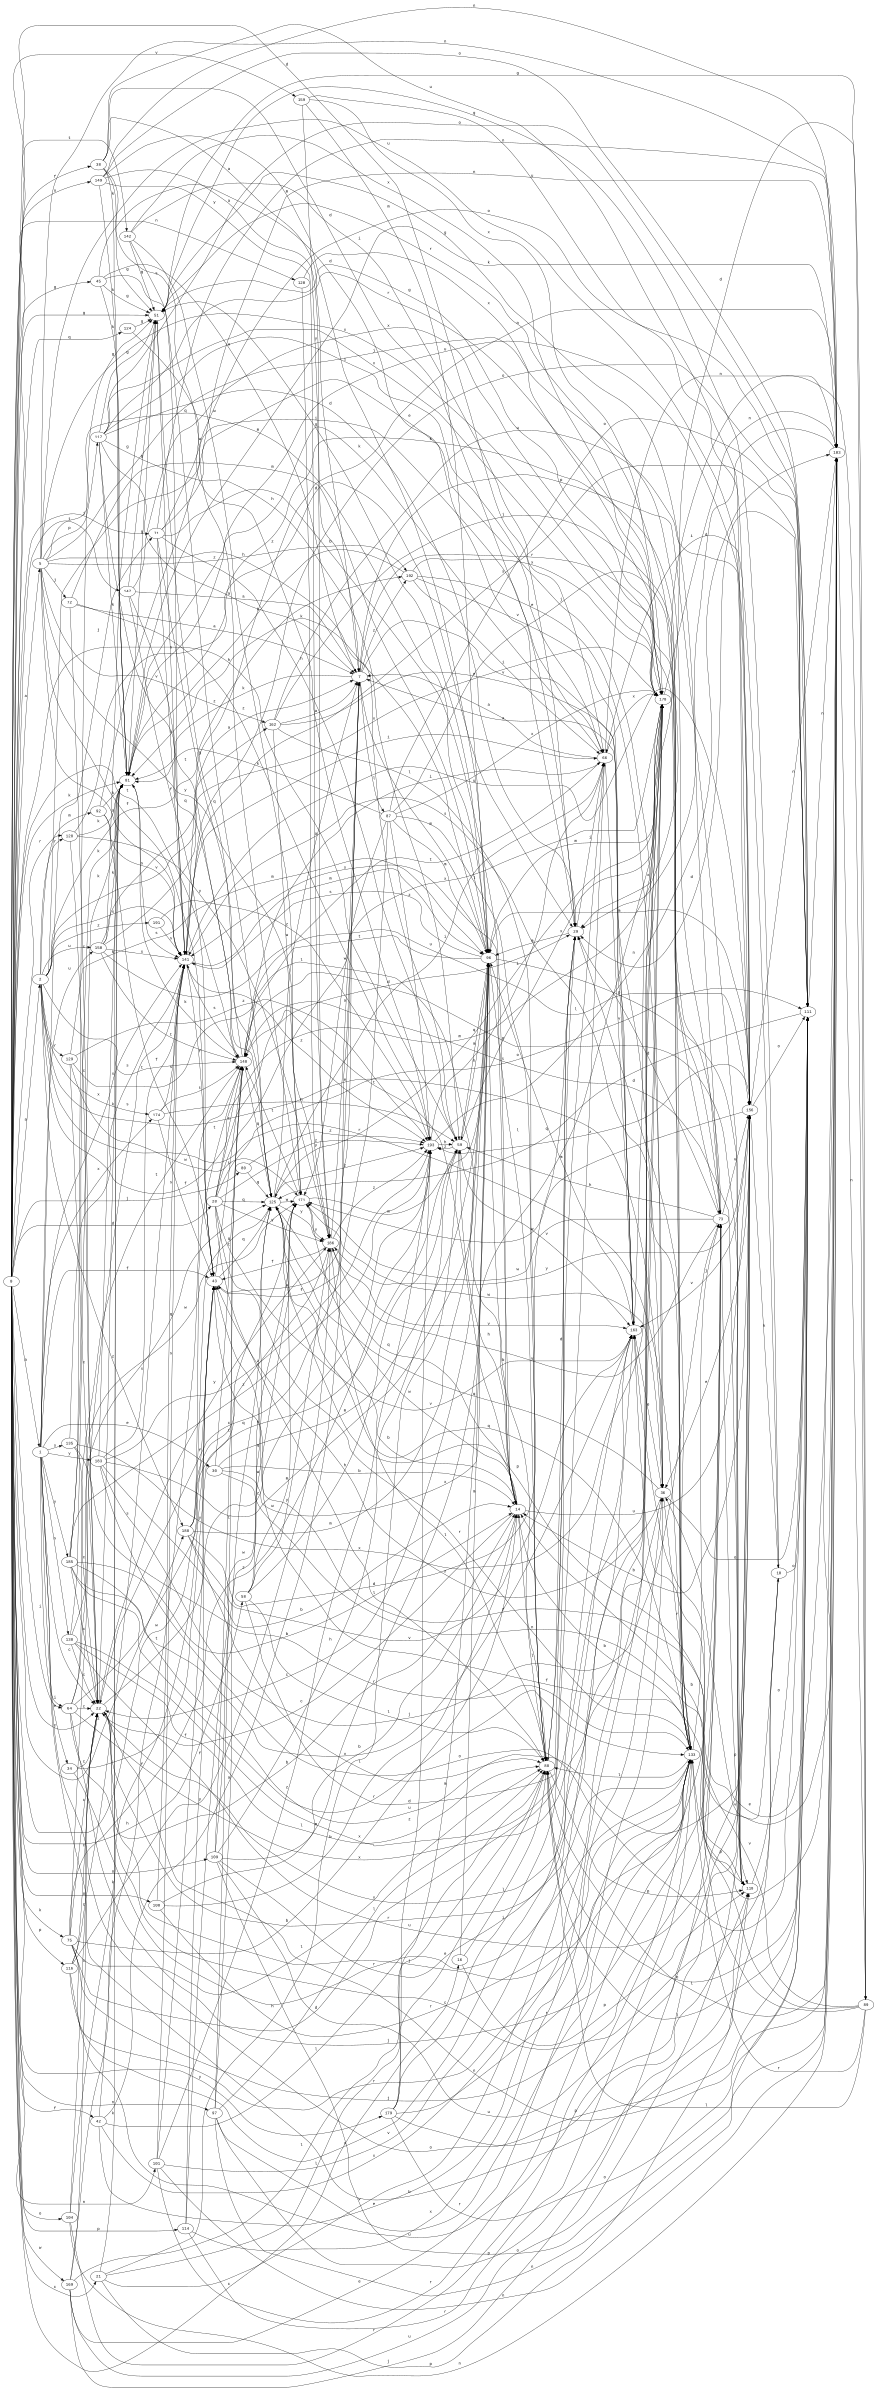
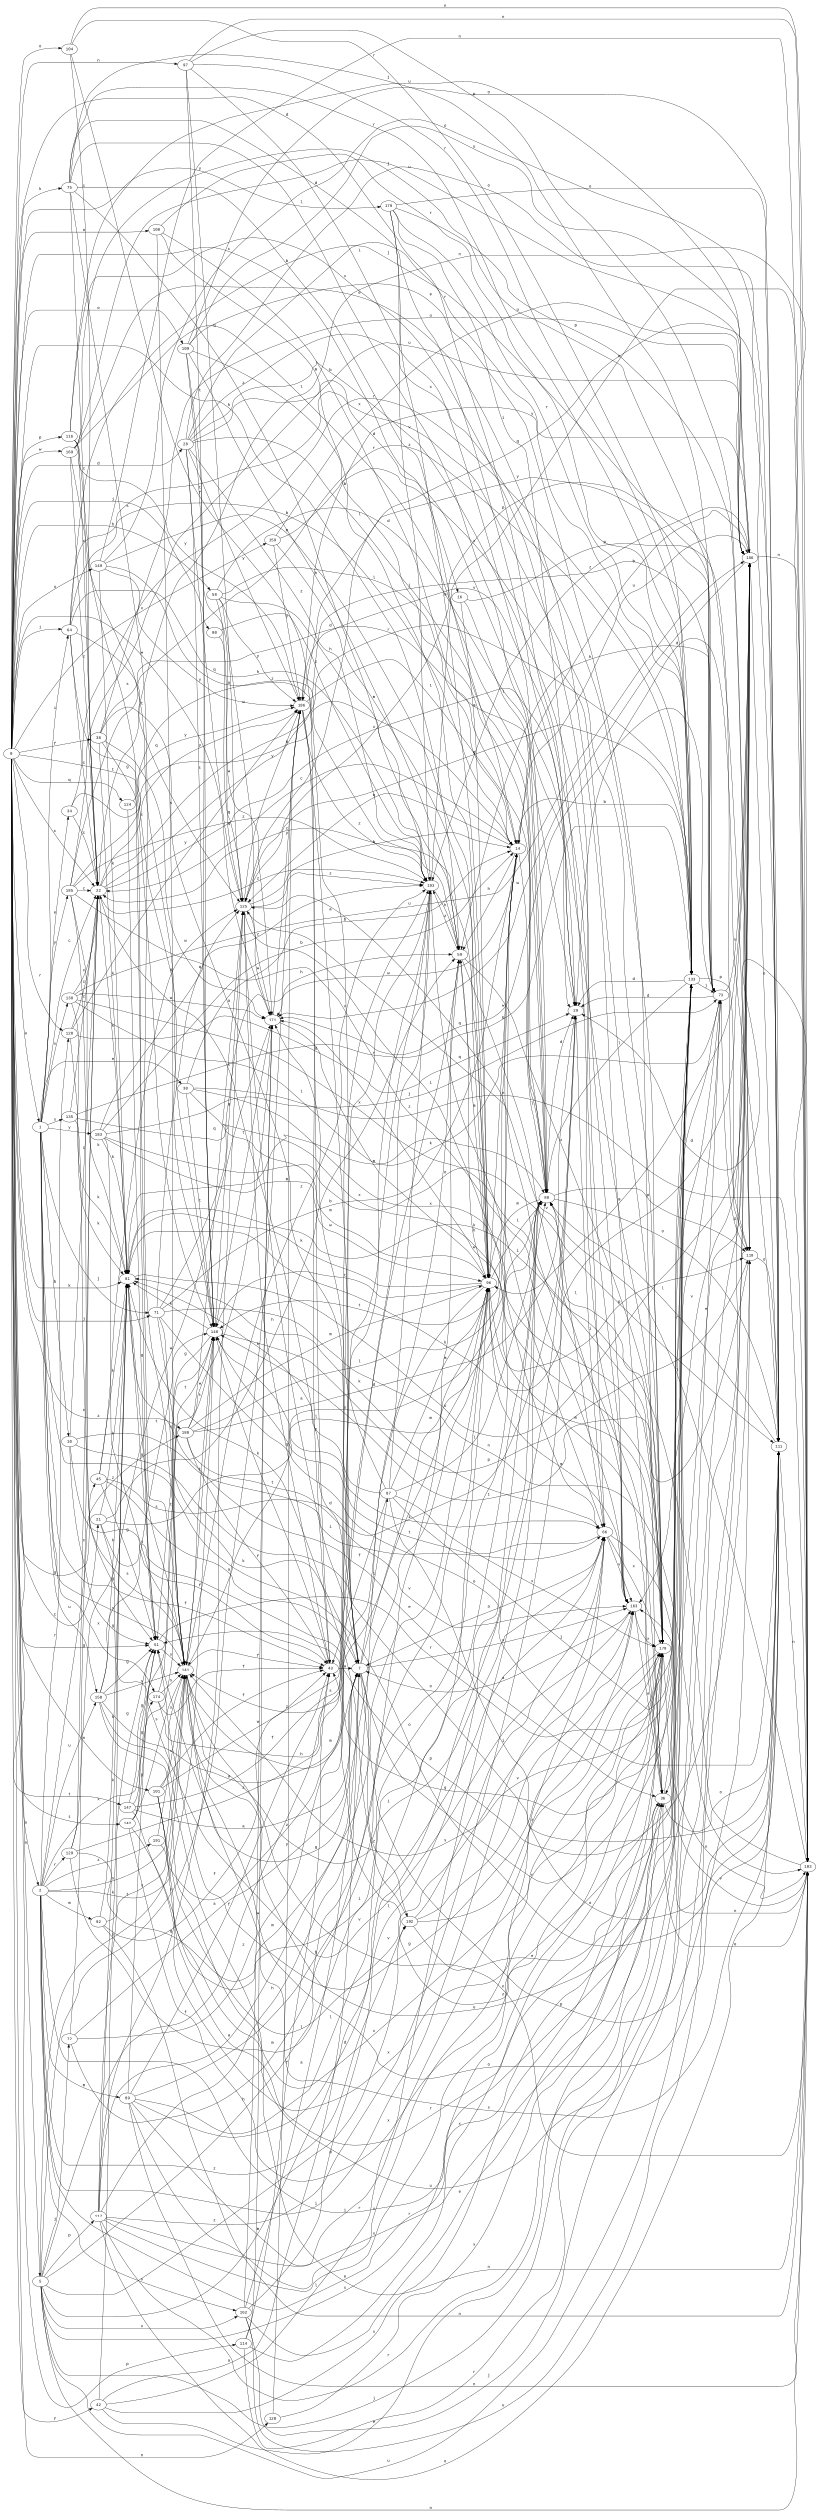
(194, 898) -> (345, 1350)
(529, 944) -> (509, 1218)
(851, 1227) -> (628, 2386)
(764, 1340) -> (669, 1197)
none -> (199, 1503)
